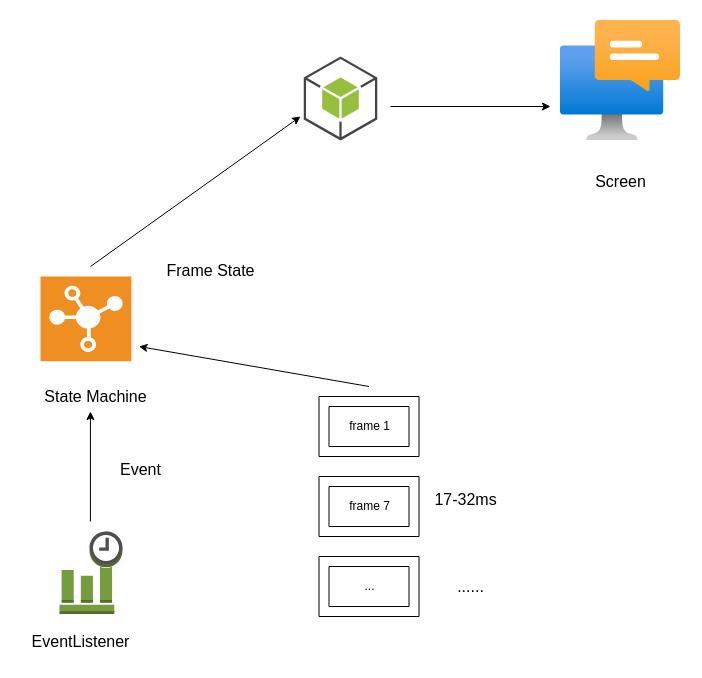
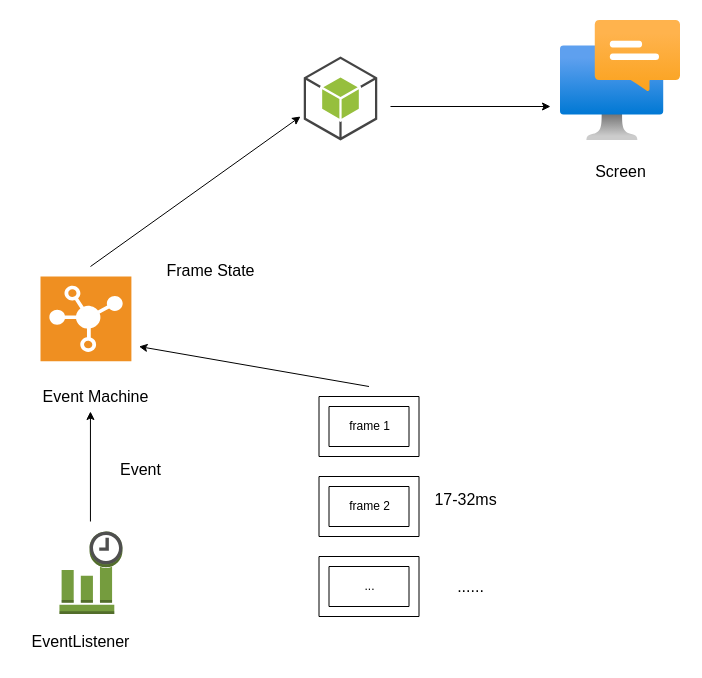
(621, 182) -> (621, 172)
(96, 397) -> (96, 397)
(370, 507) -> (370, 507)
